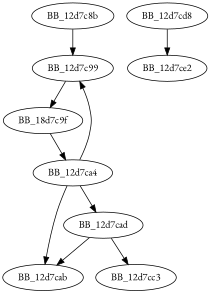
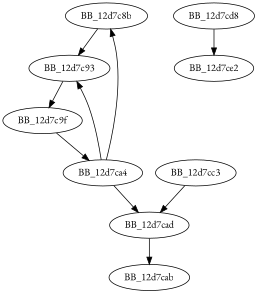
(73, 68) -> (69, 68)
(43, 121) -> (43, 121)
(54, 221) -> (117, 98)
(118, 248) -> (175, 196)
